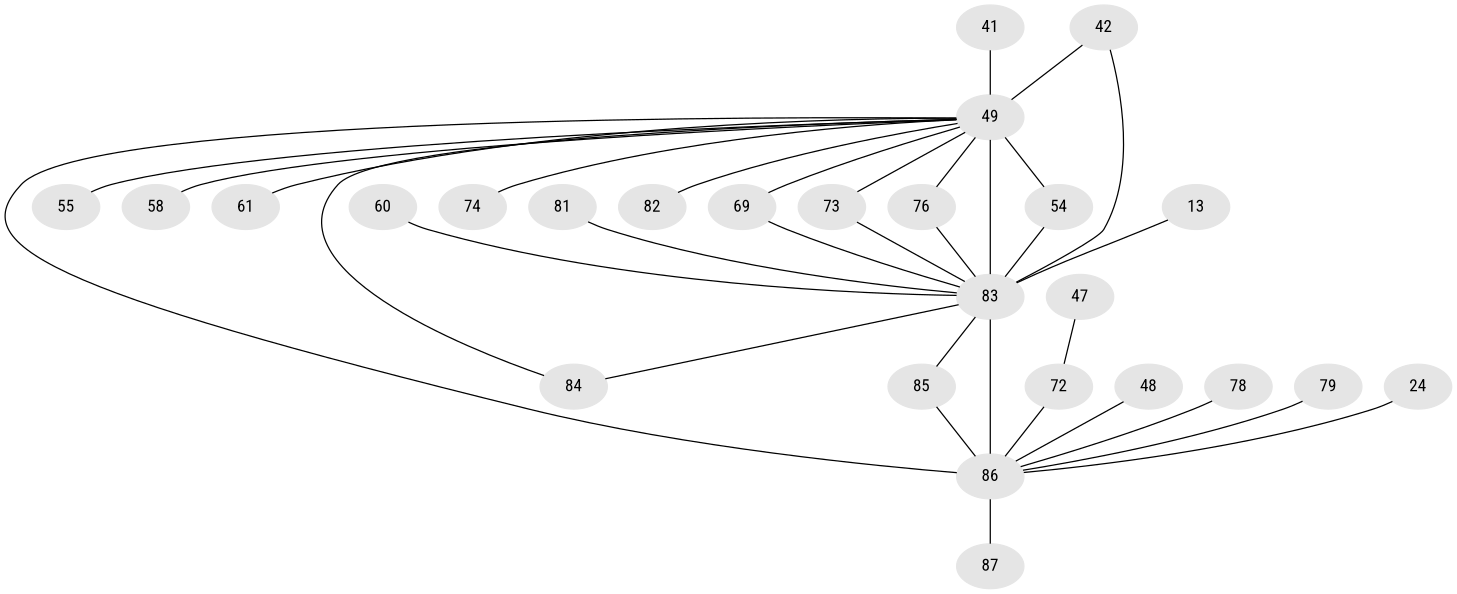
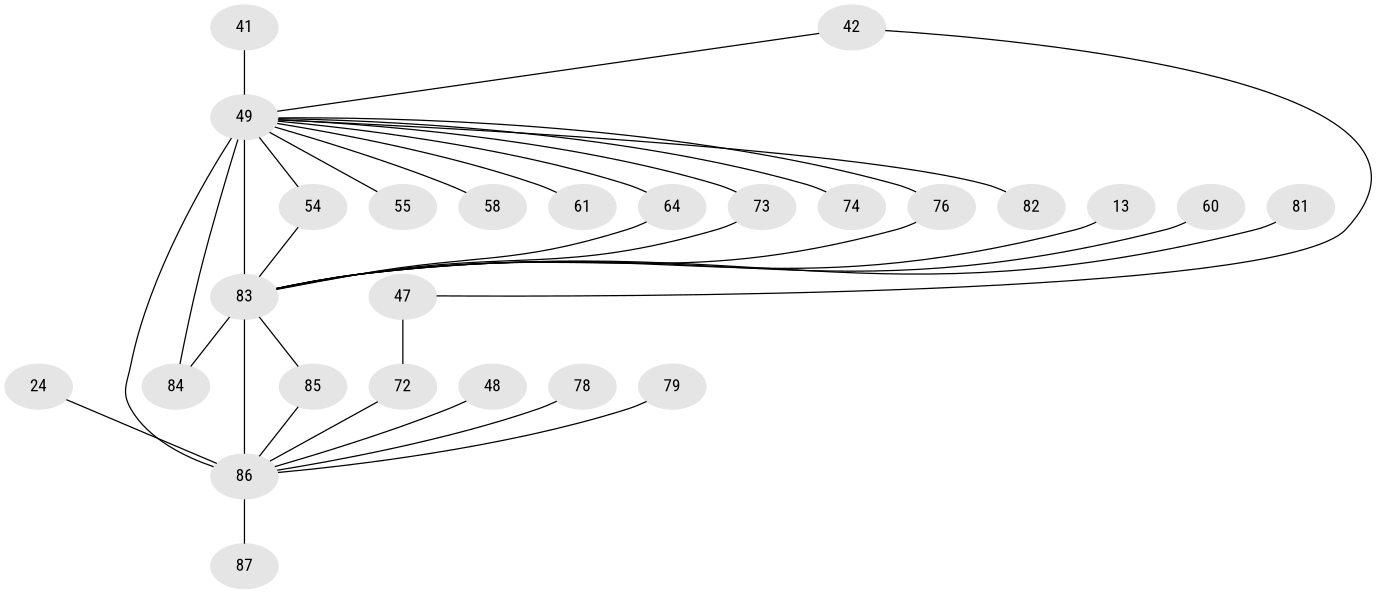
(1118, 191) -> (1187, 270)
(742, 207) -> (672, 207)
